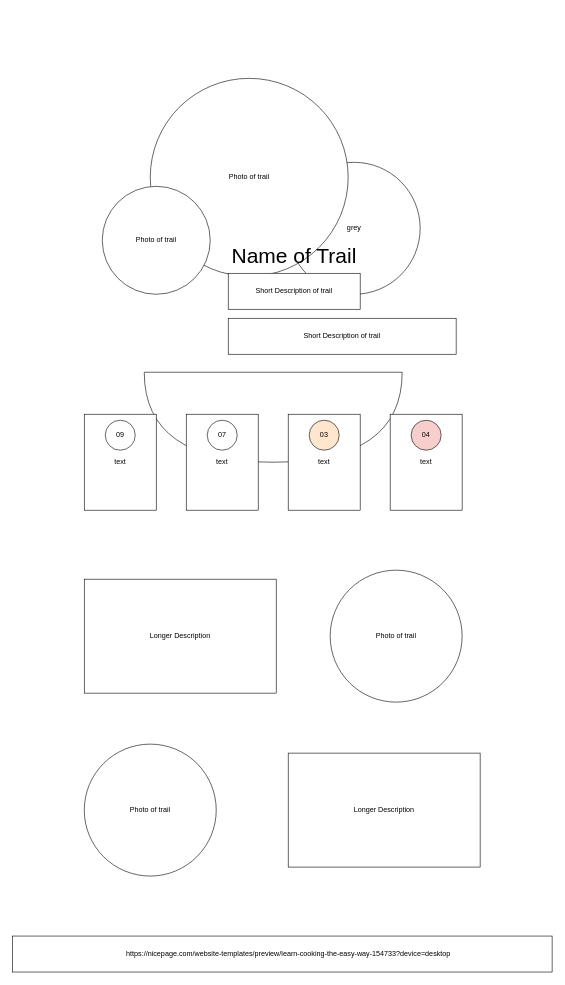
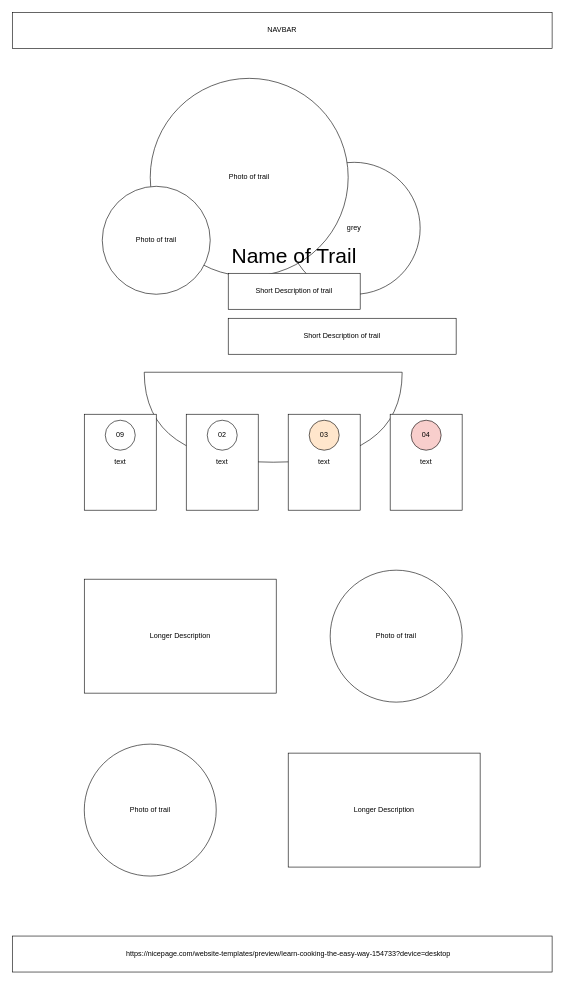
none -> (282, 30)
(222, 435) -> (222, 435)
